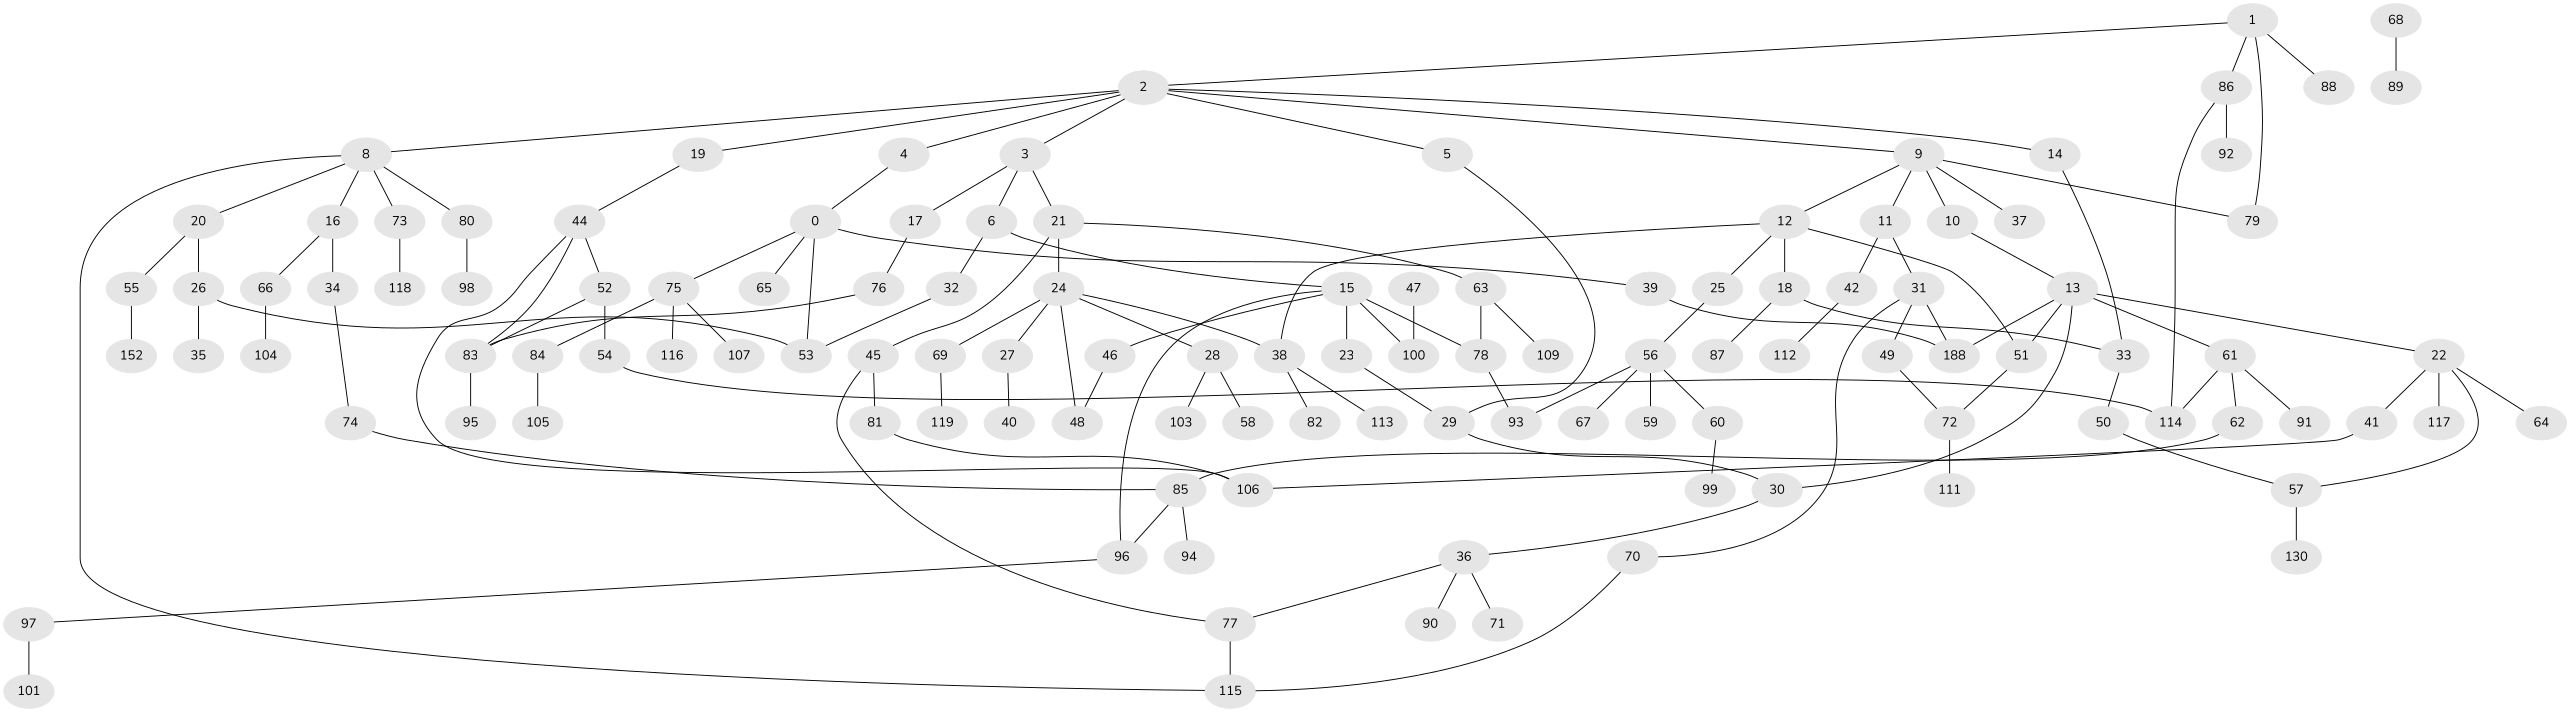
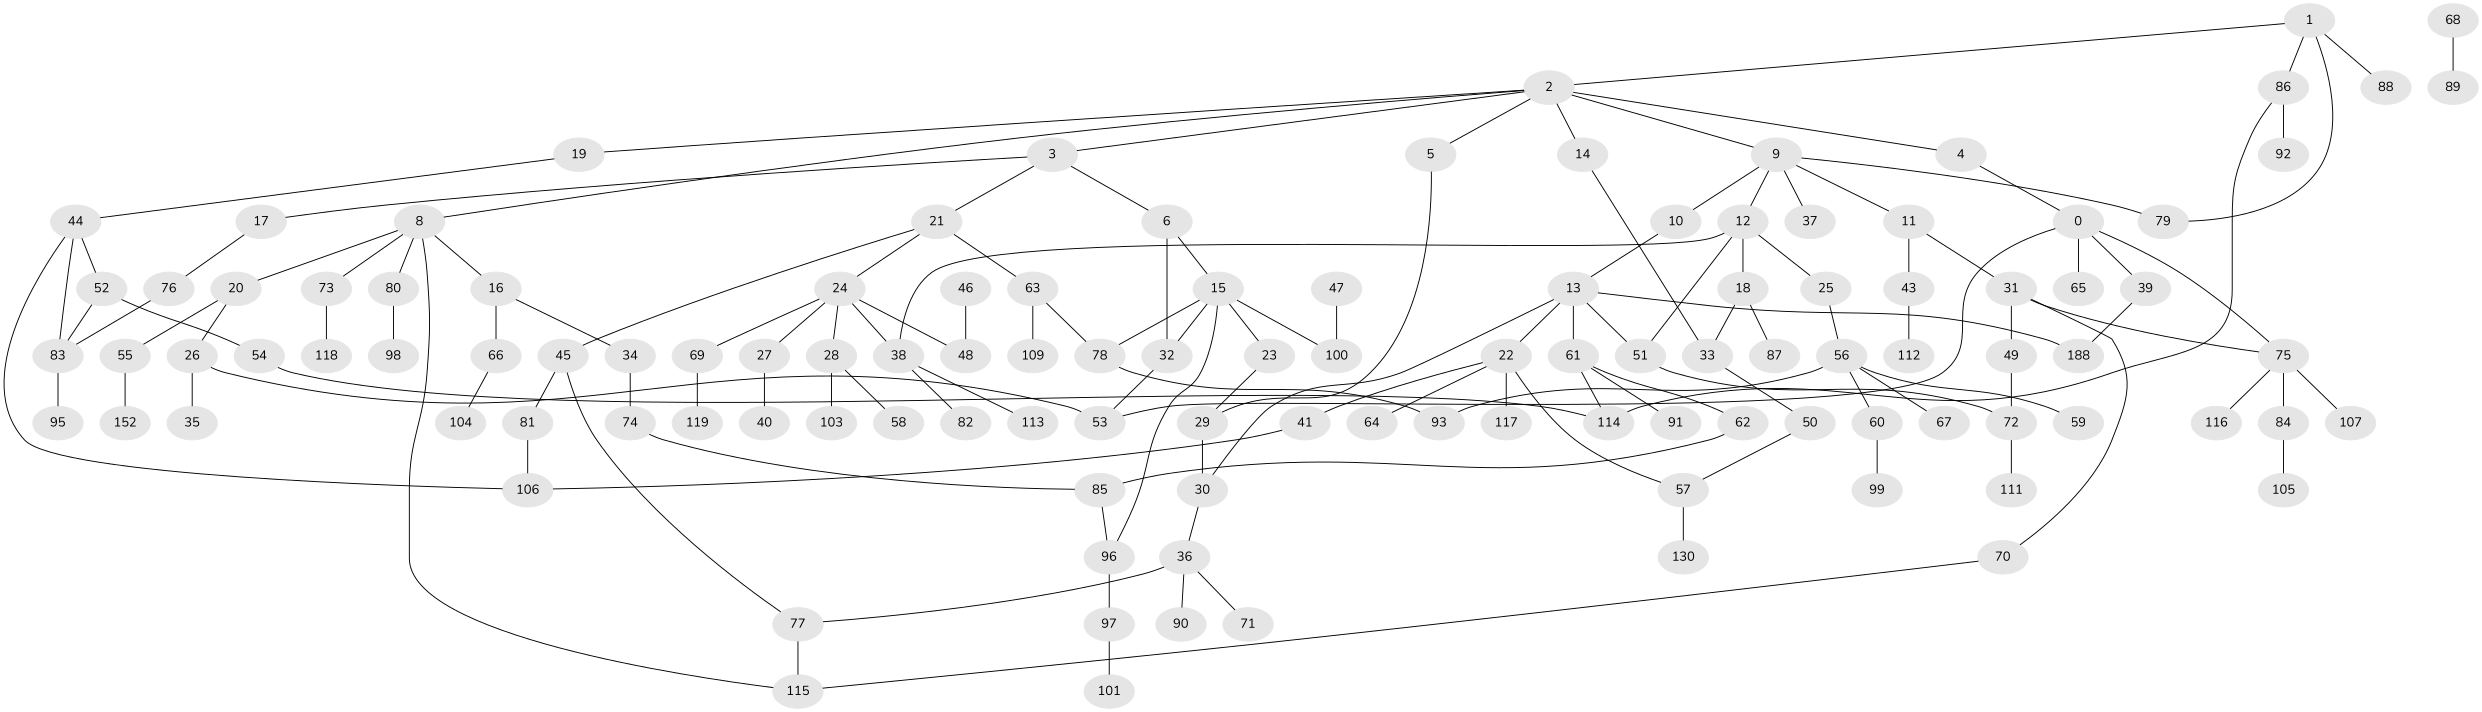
(1852, 289) -> (1909, 289)
(1235, 314) -> (1193, 322)
(1936, 321) -> (2143, 332)
(1189, 557) -> none
